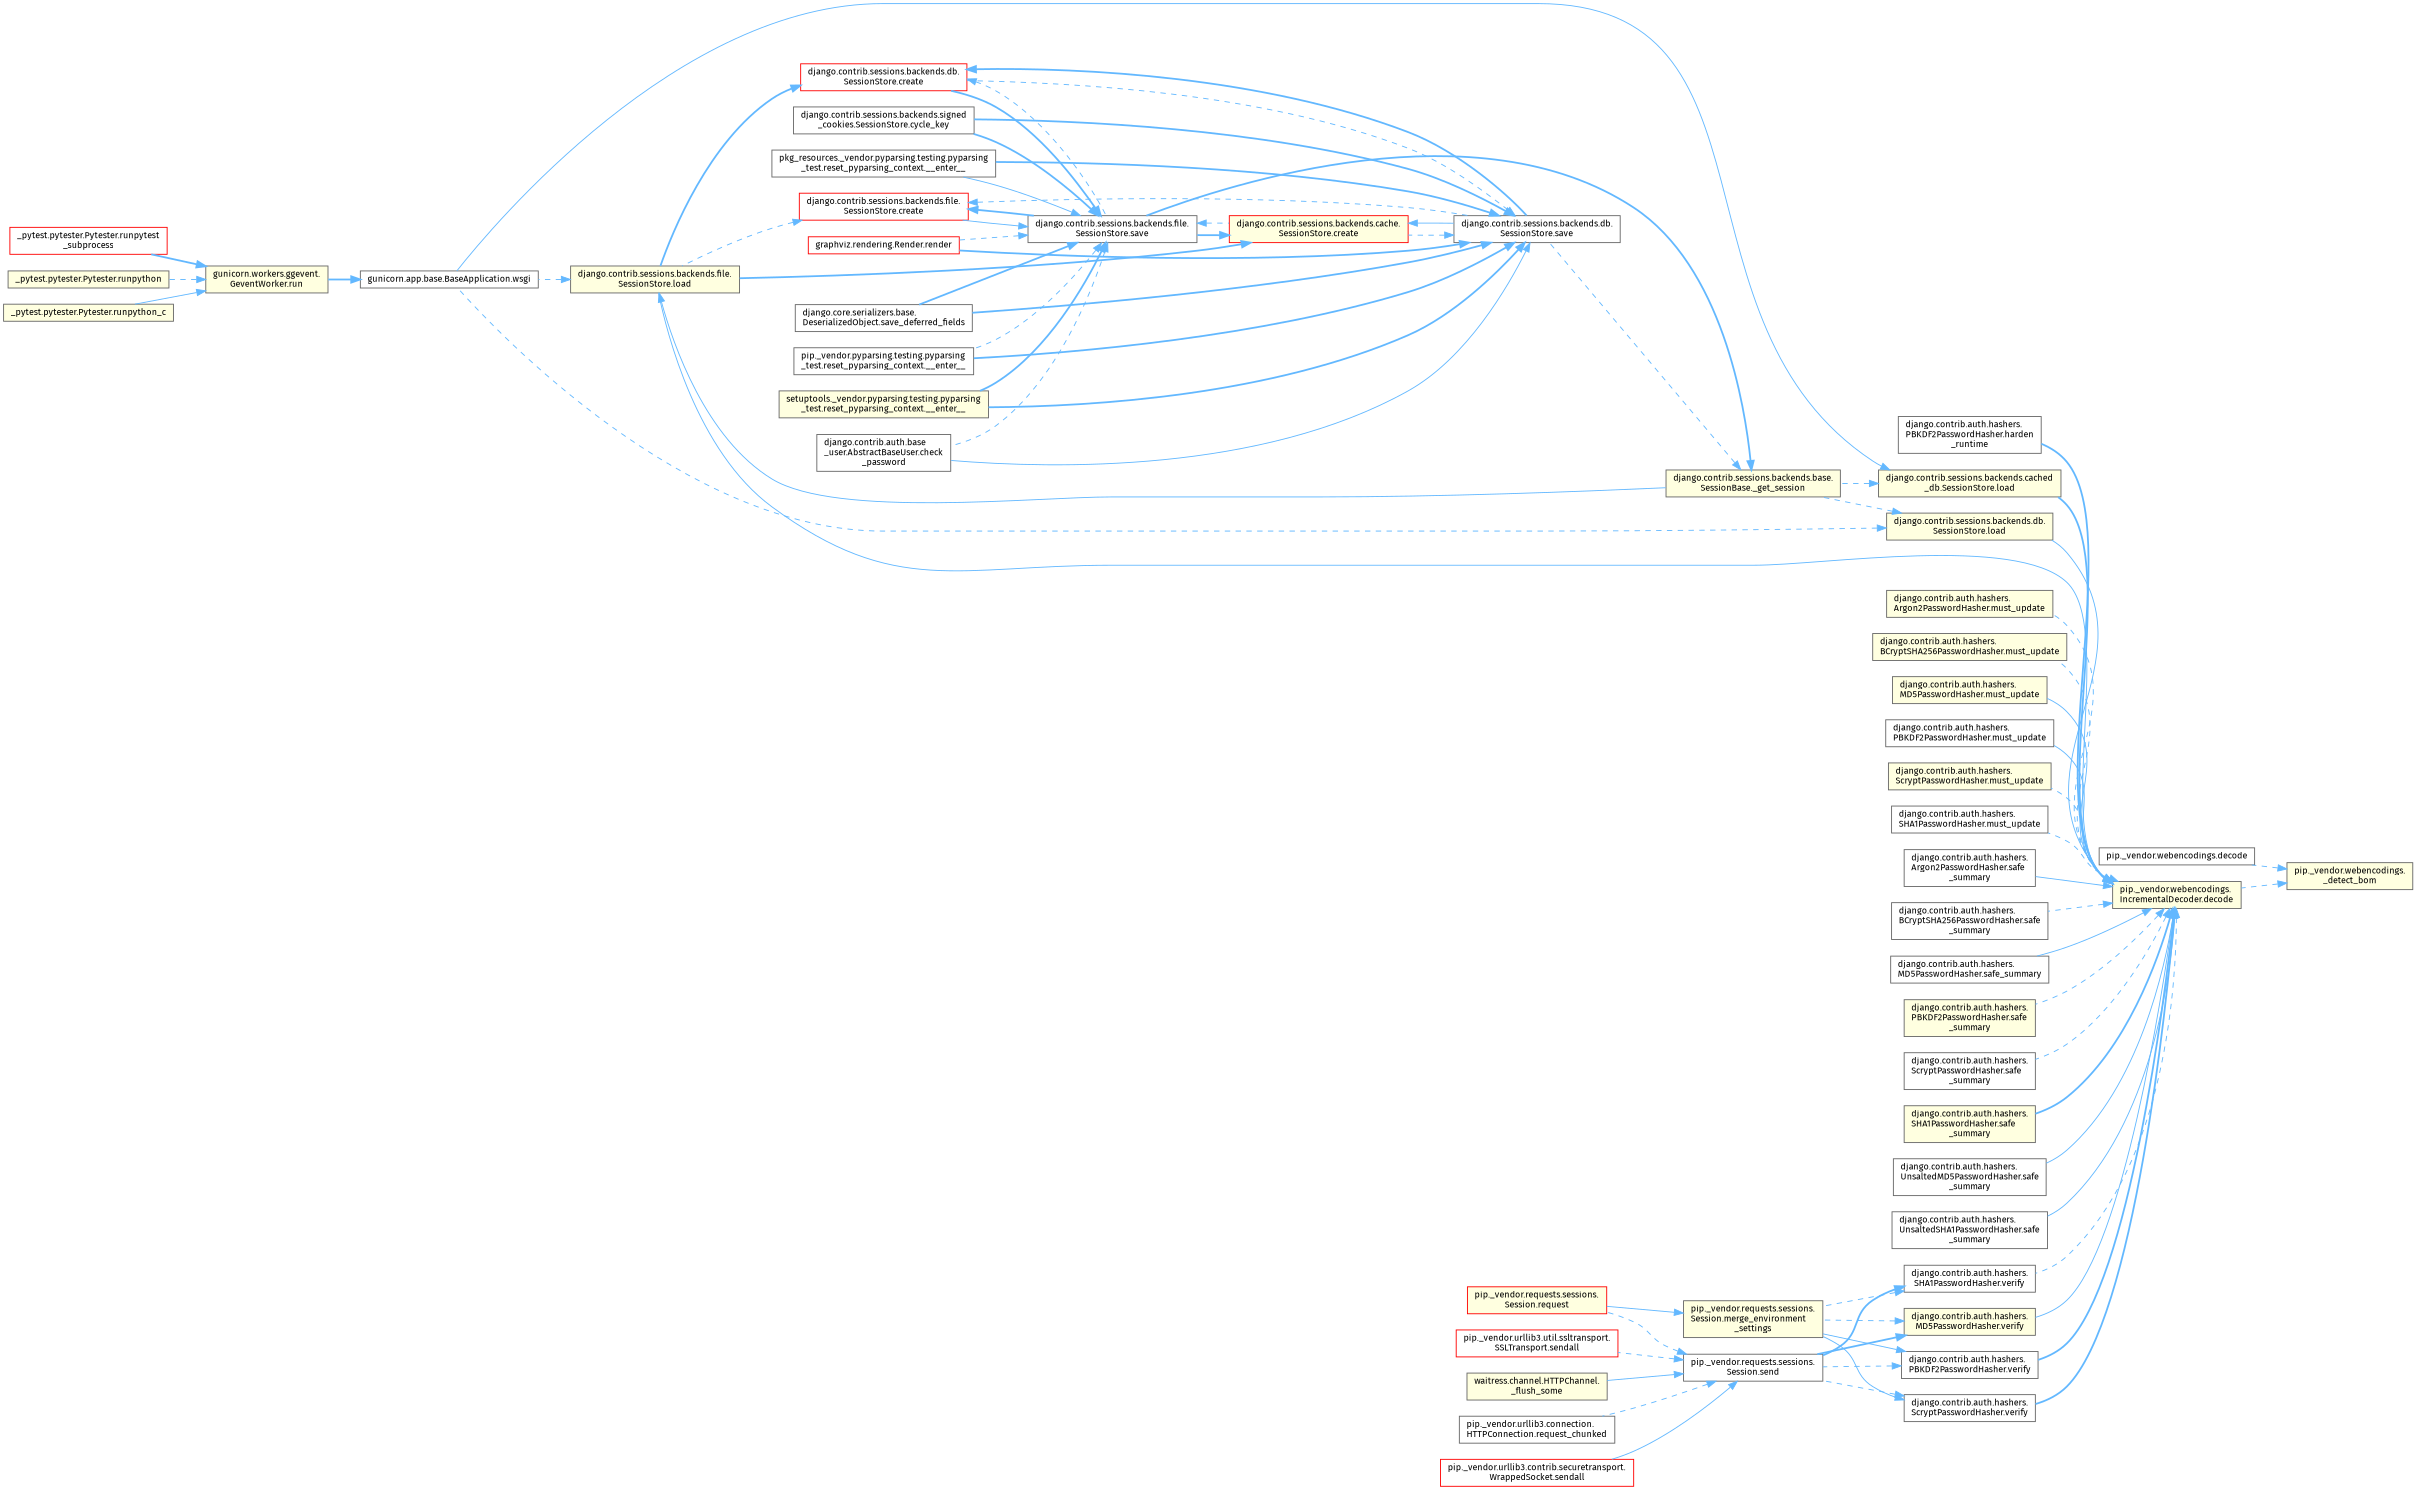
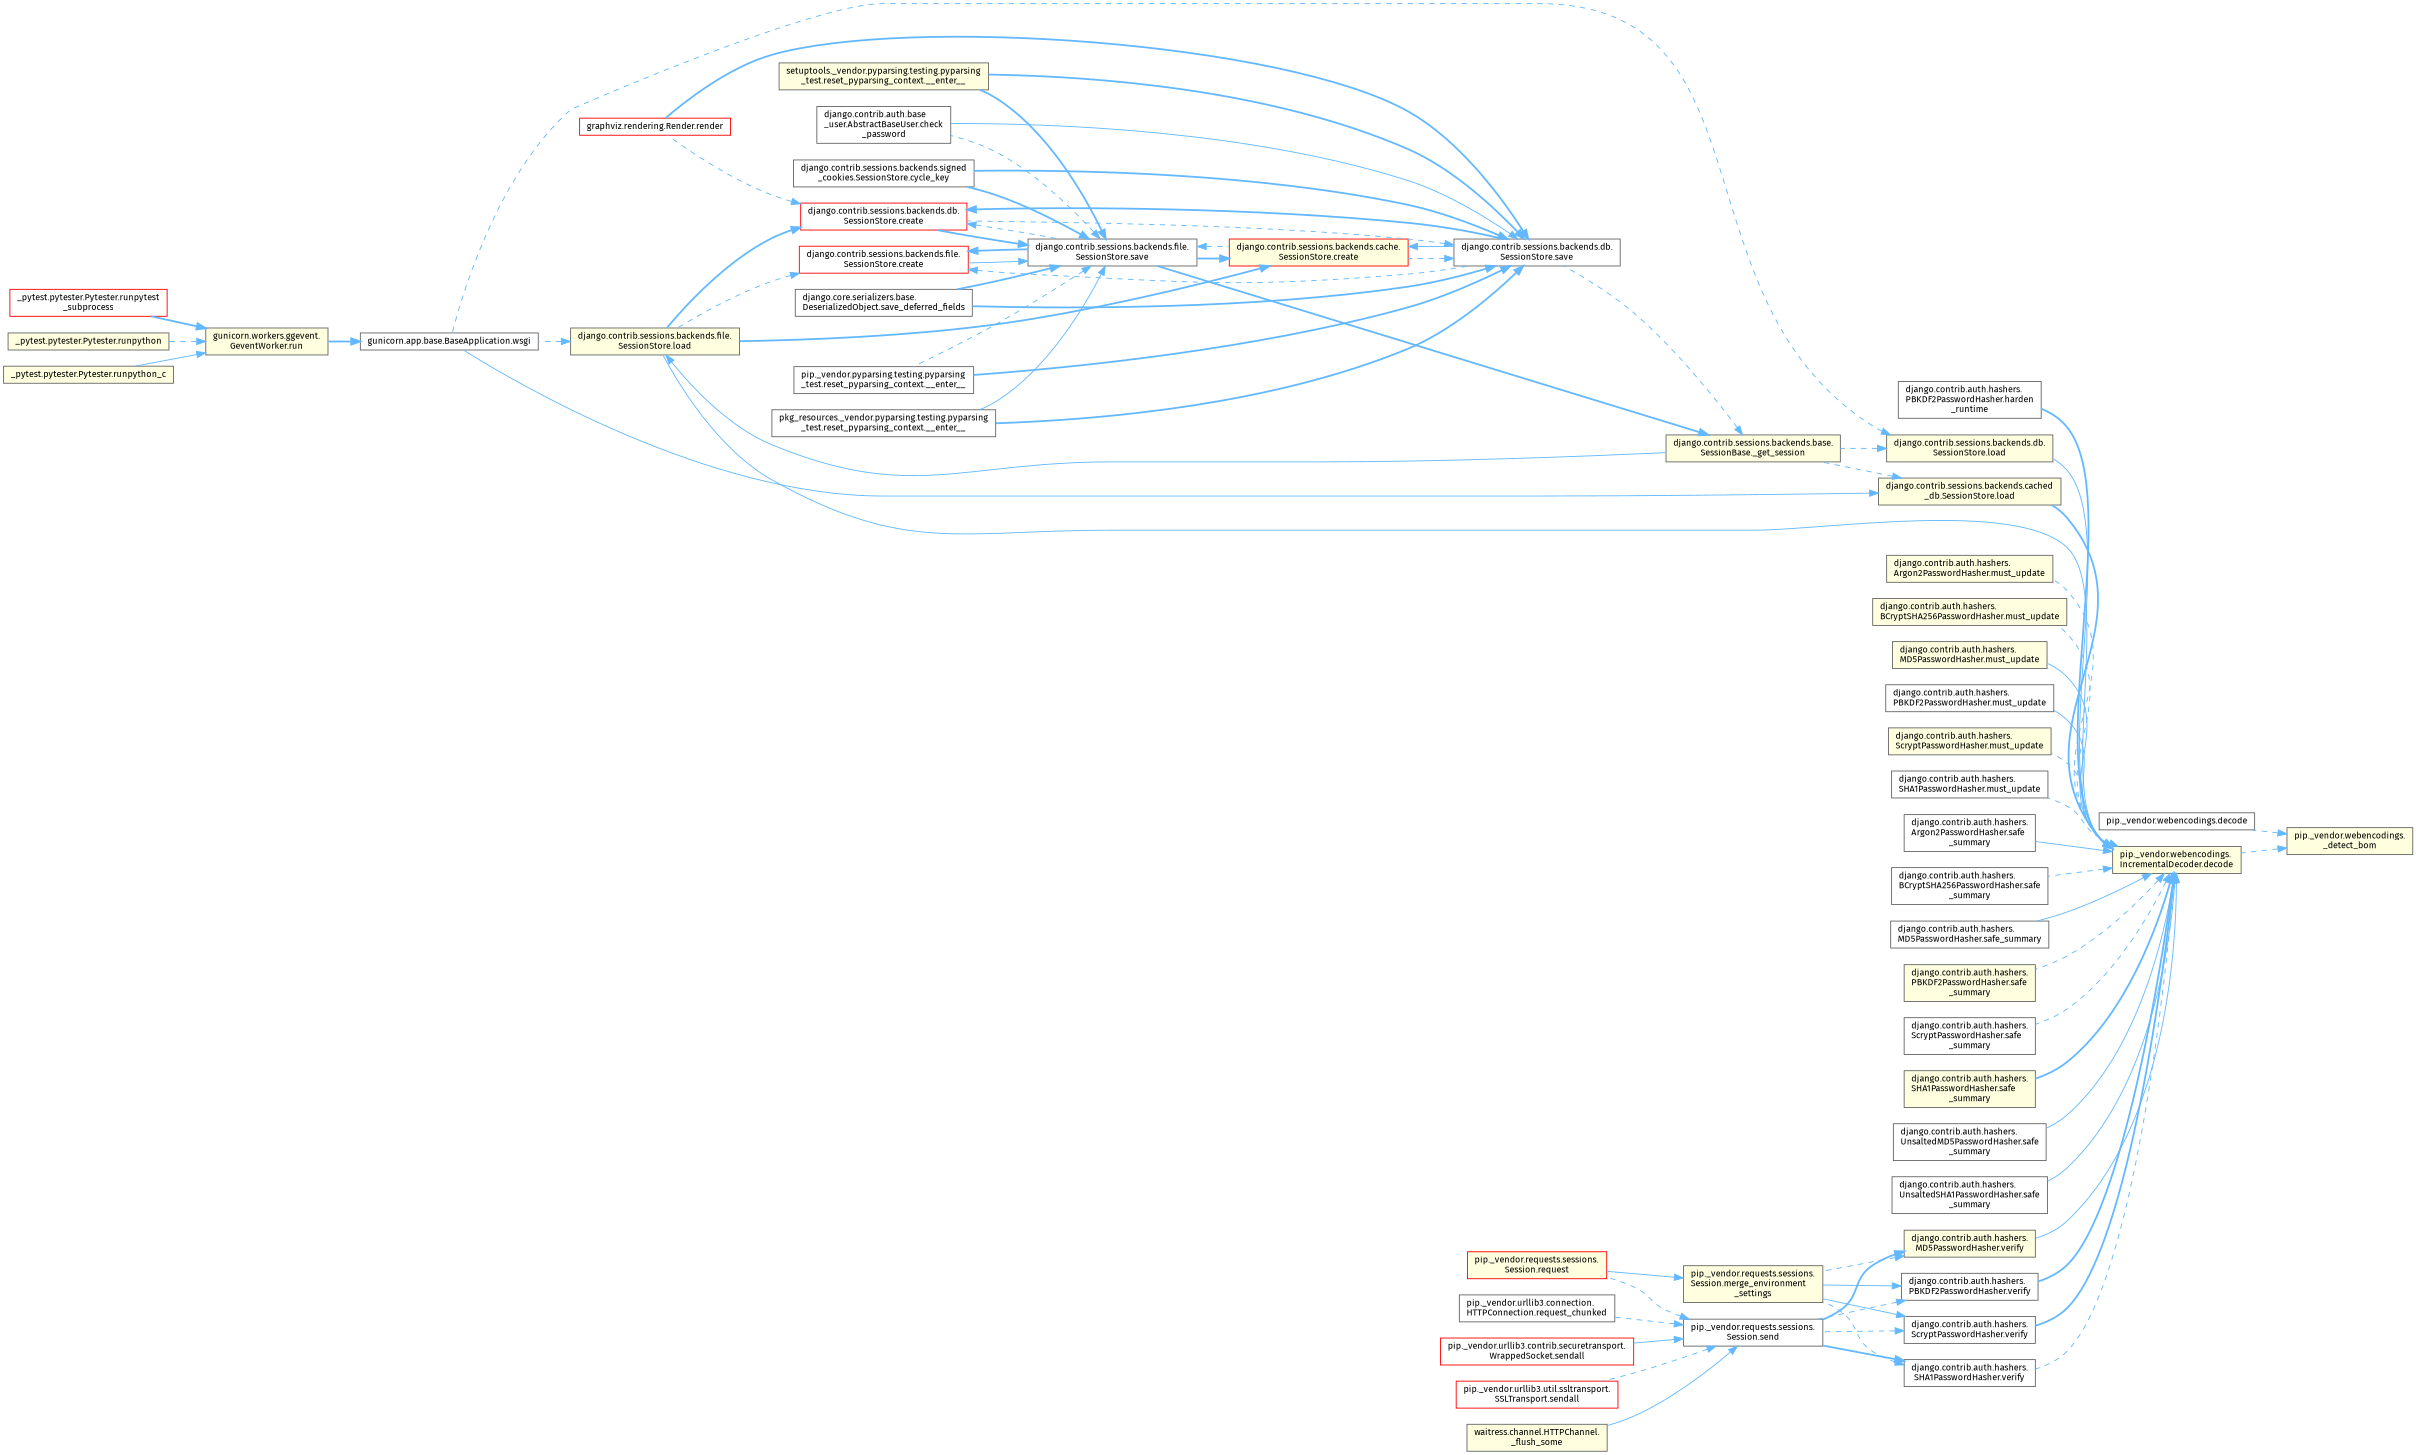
(989, 238) -> (727, 174)
